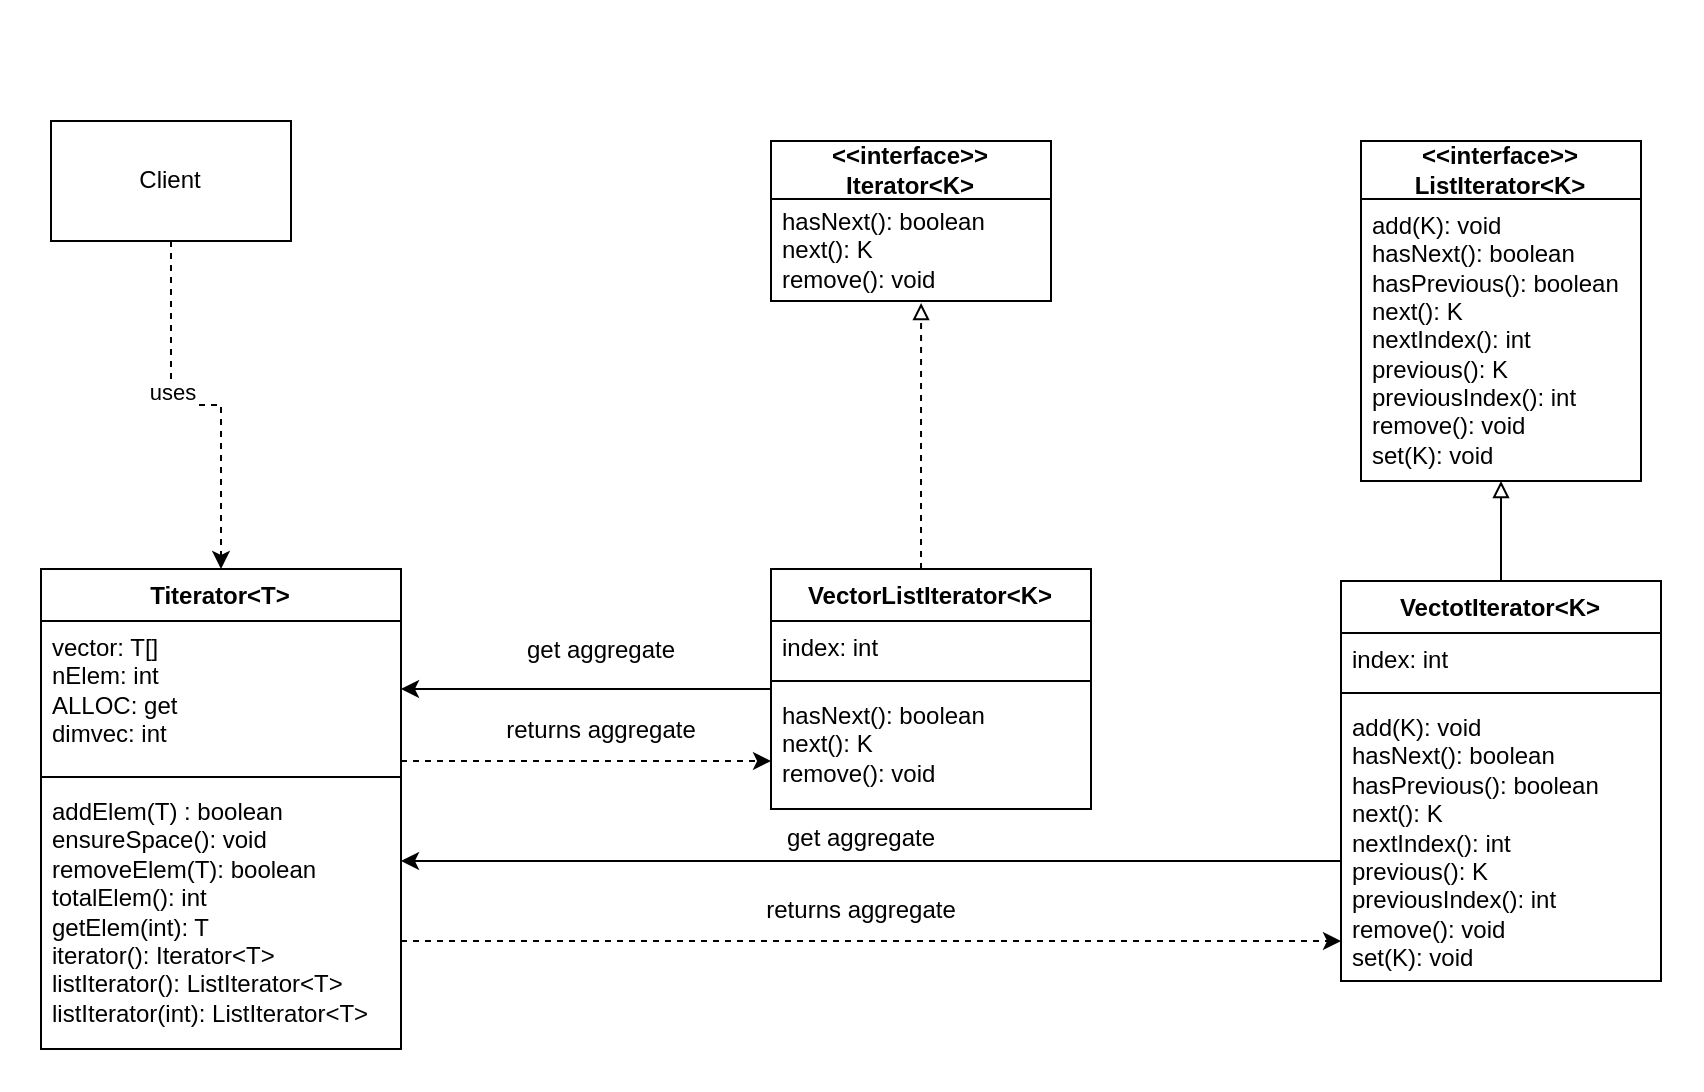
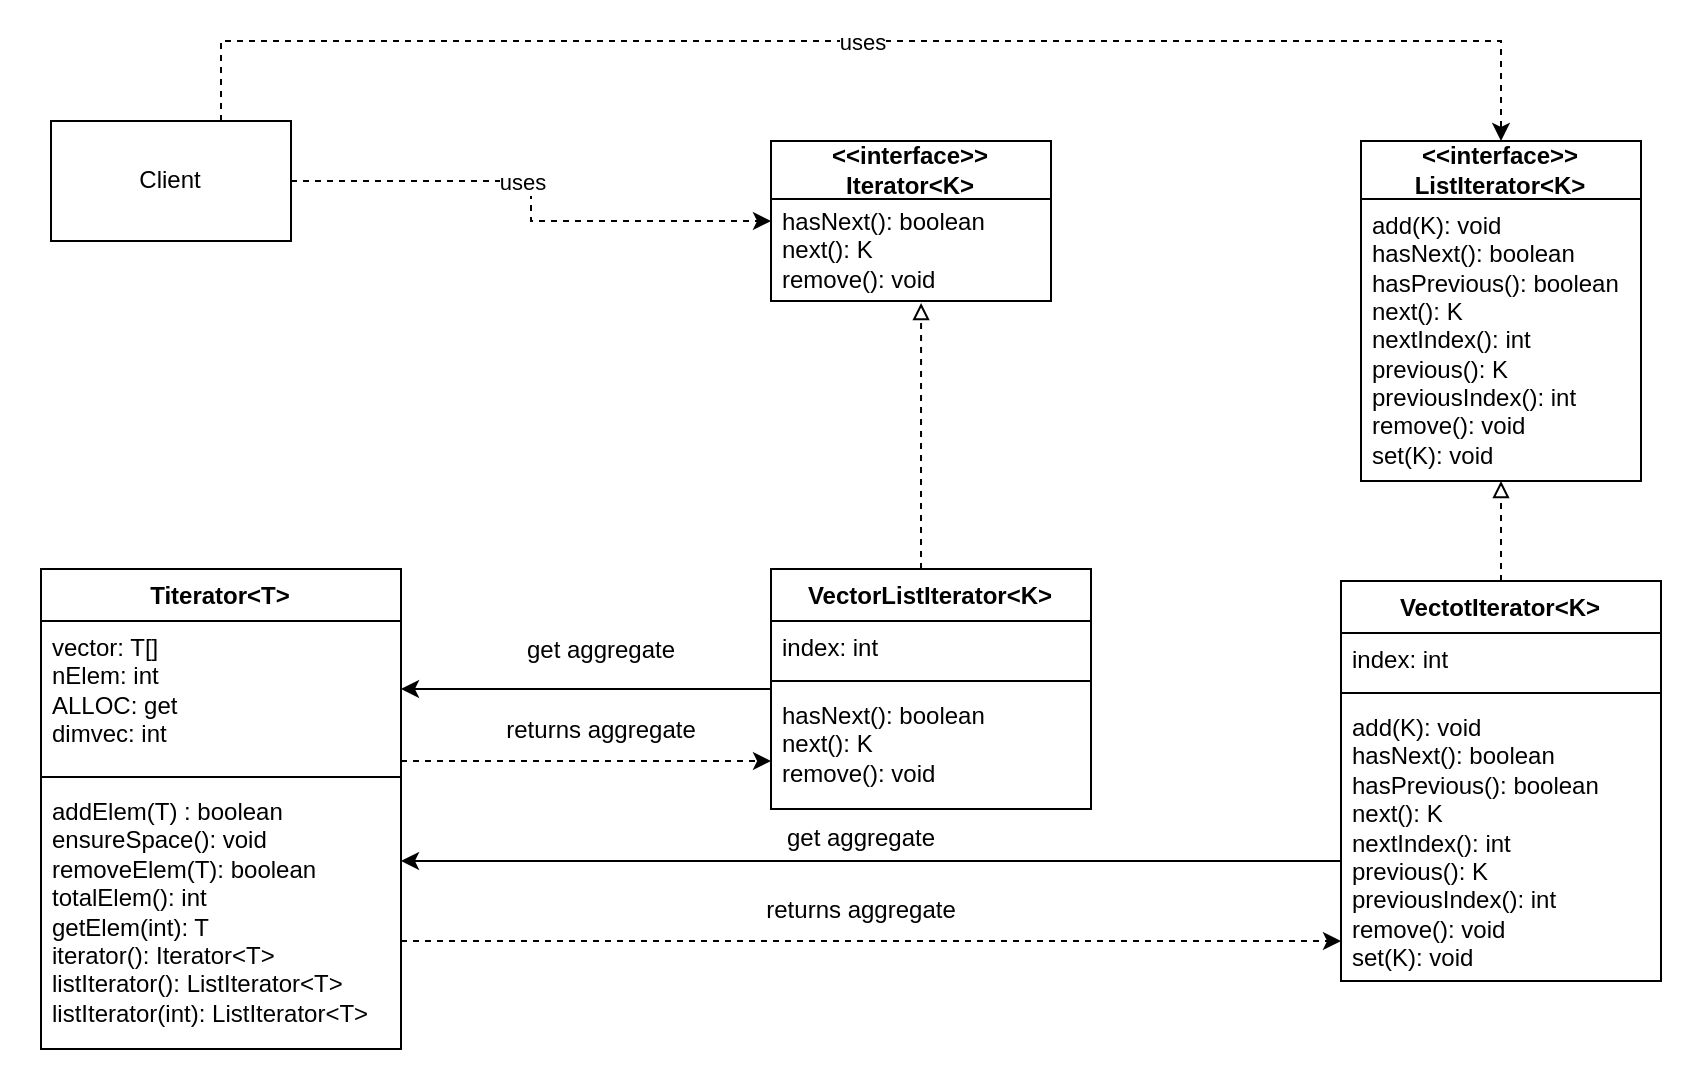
none -> (864, 41)
none -> (531, 194)
(221, 468) -> none
(1501, 537) -> (1501, 537)
